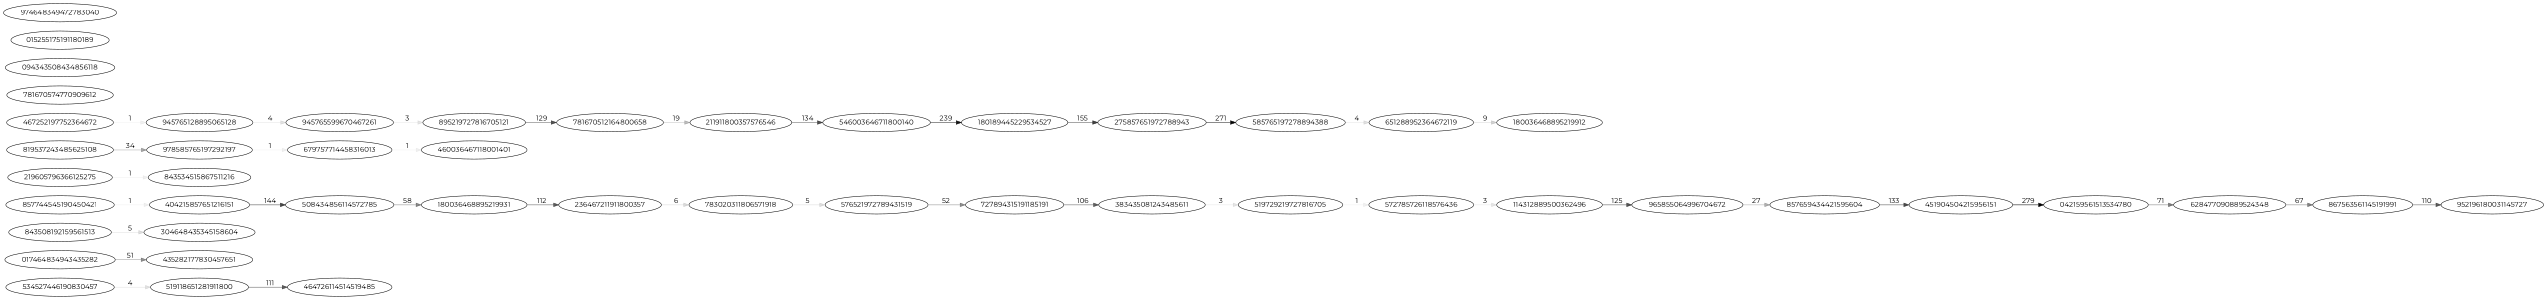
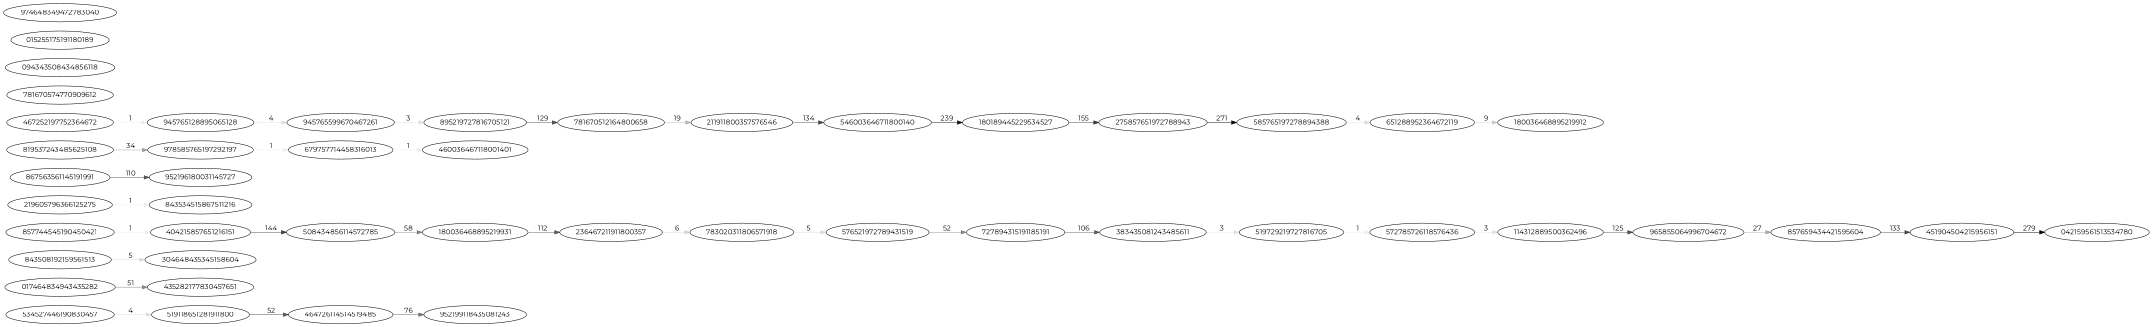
(2230, 205) -> none
(270, 283) -> (271, 311)
none -> (475, 315)
